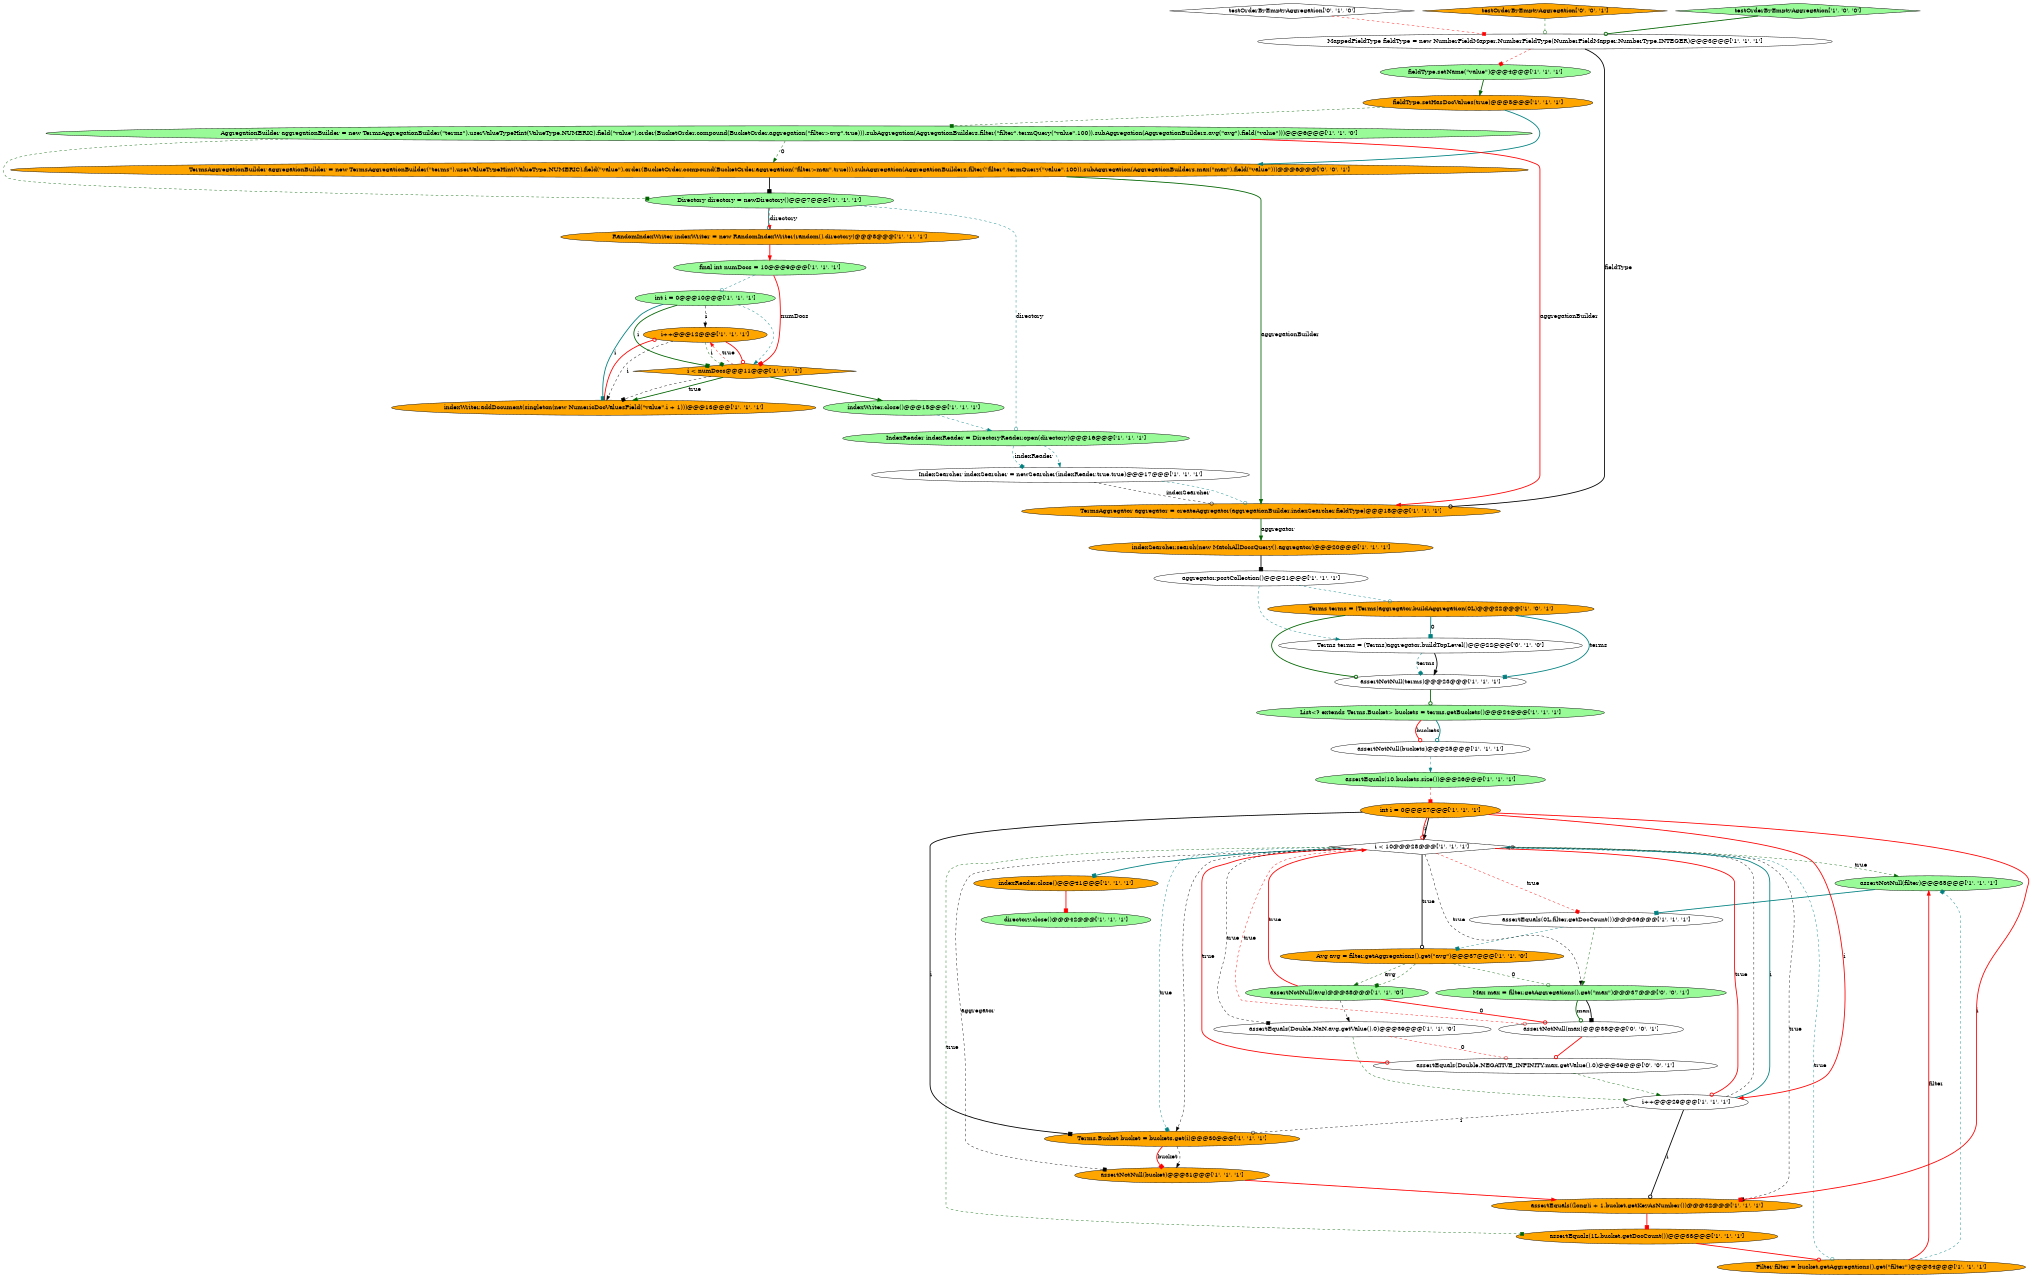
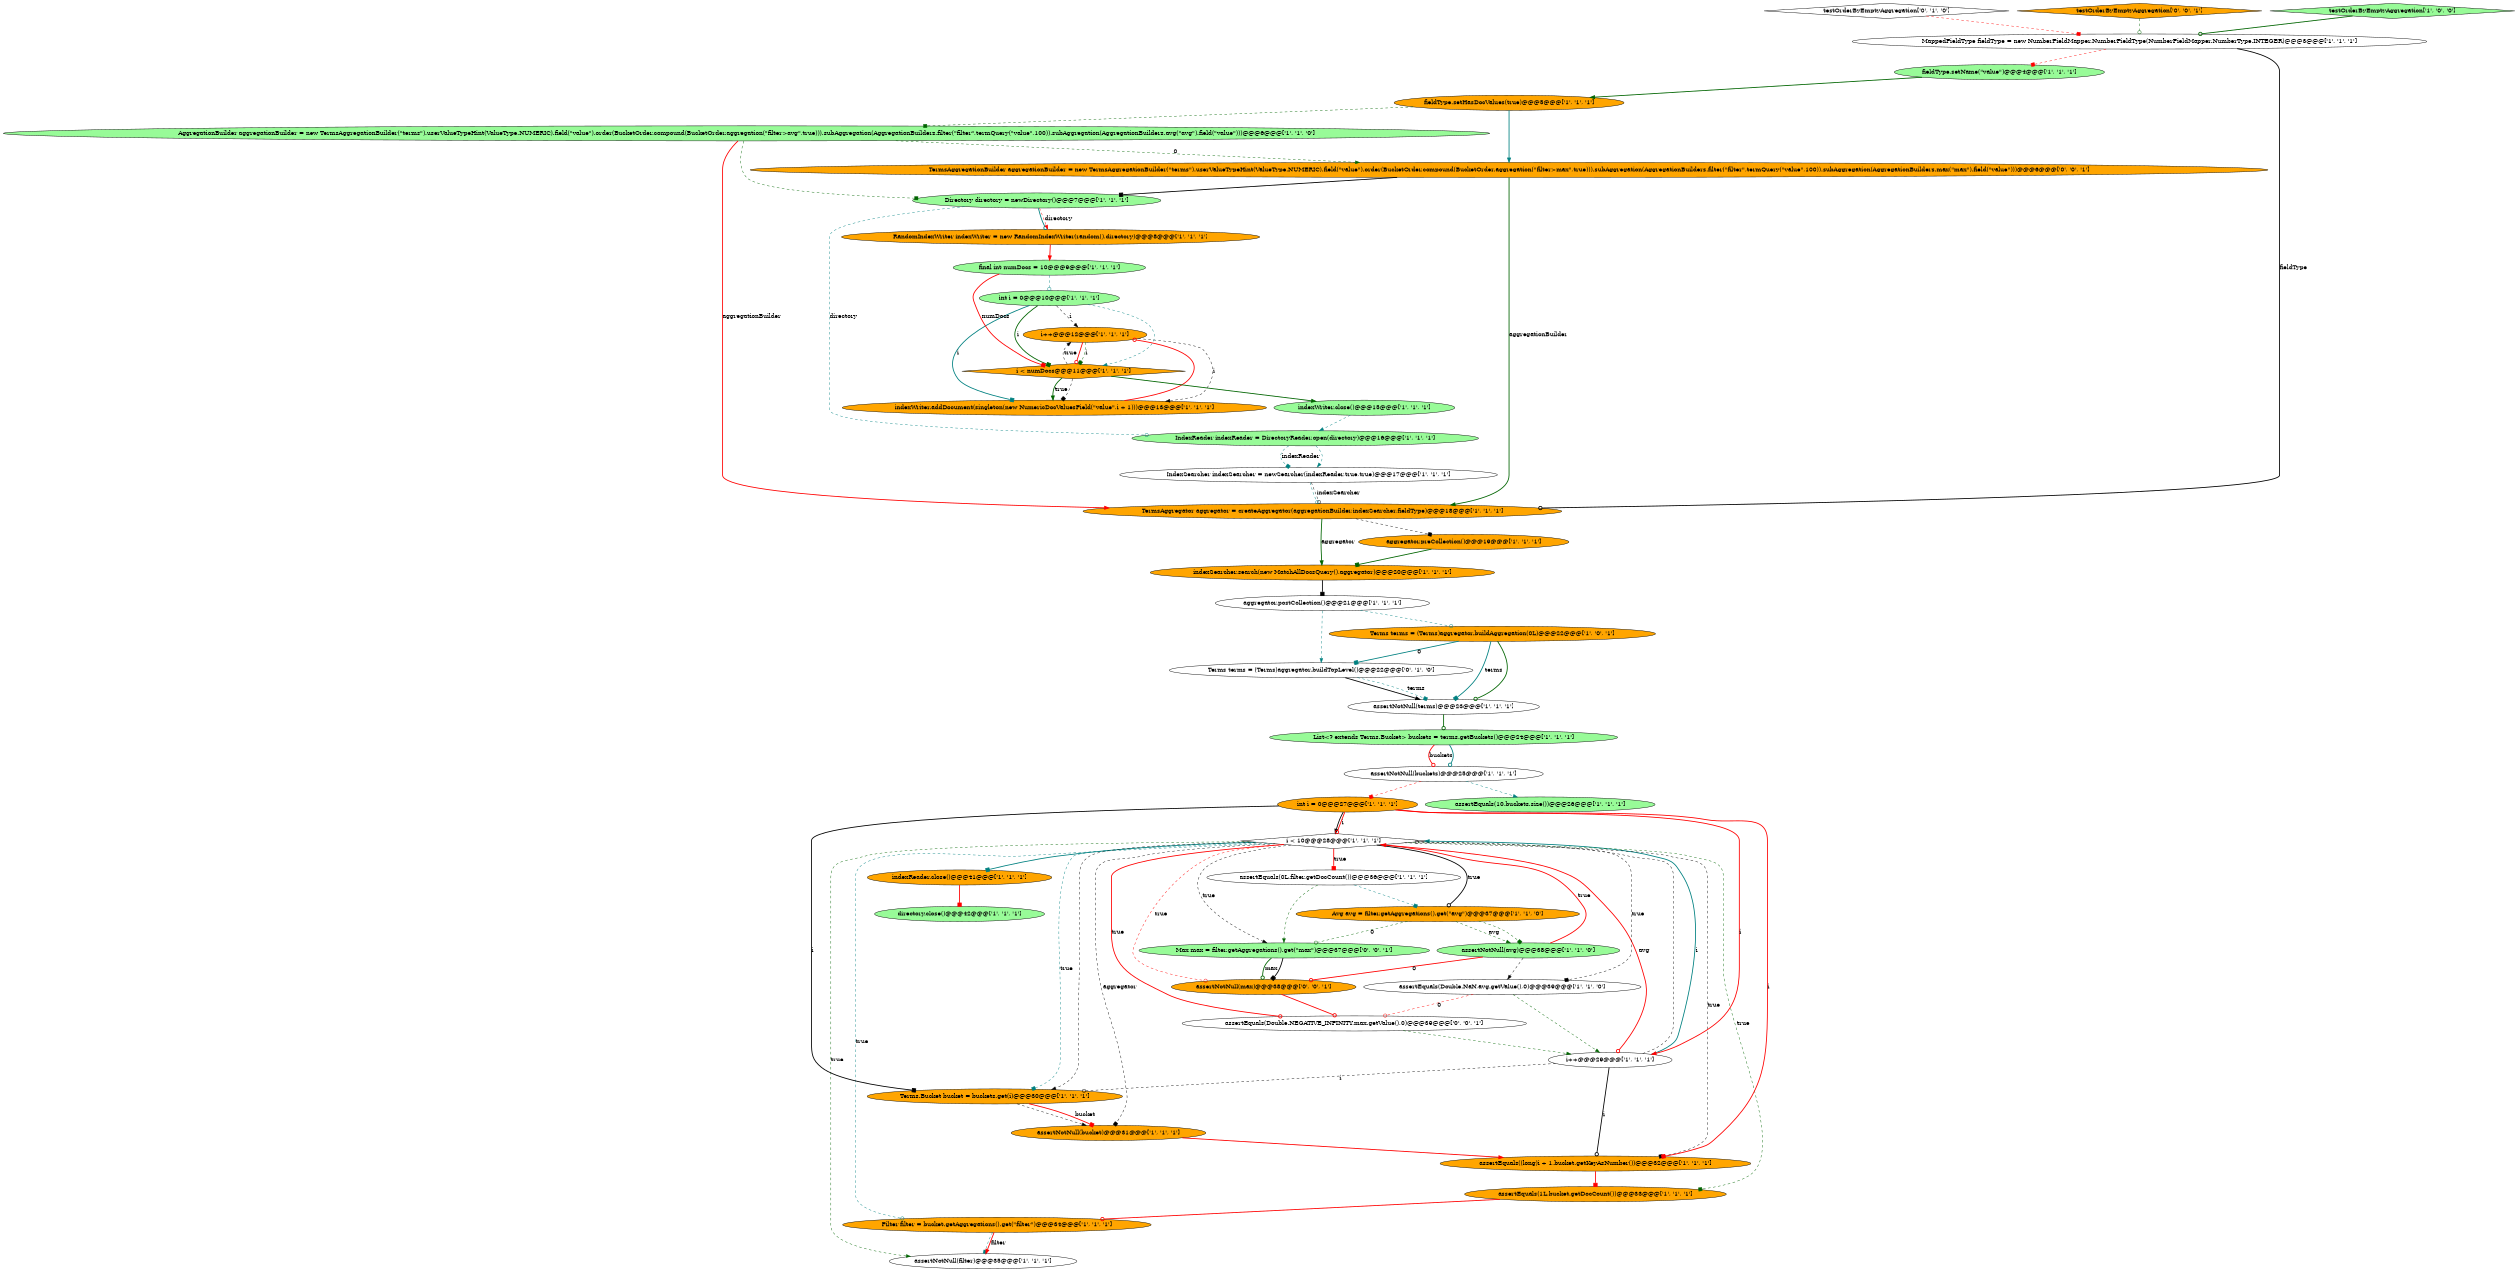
(722, 356) -> (1063, 354)
none -> (1464, 542)
(1430, 793) -> (1397, 789)
(1506, 882) -> (1334, 857)
(1929, 883) -> (983, 1261)
(1767, 901) -> none
(1741, 975) -> (1644, 950)
(1591, 1029) -> (1264, 987)
